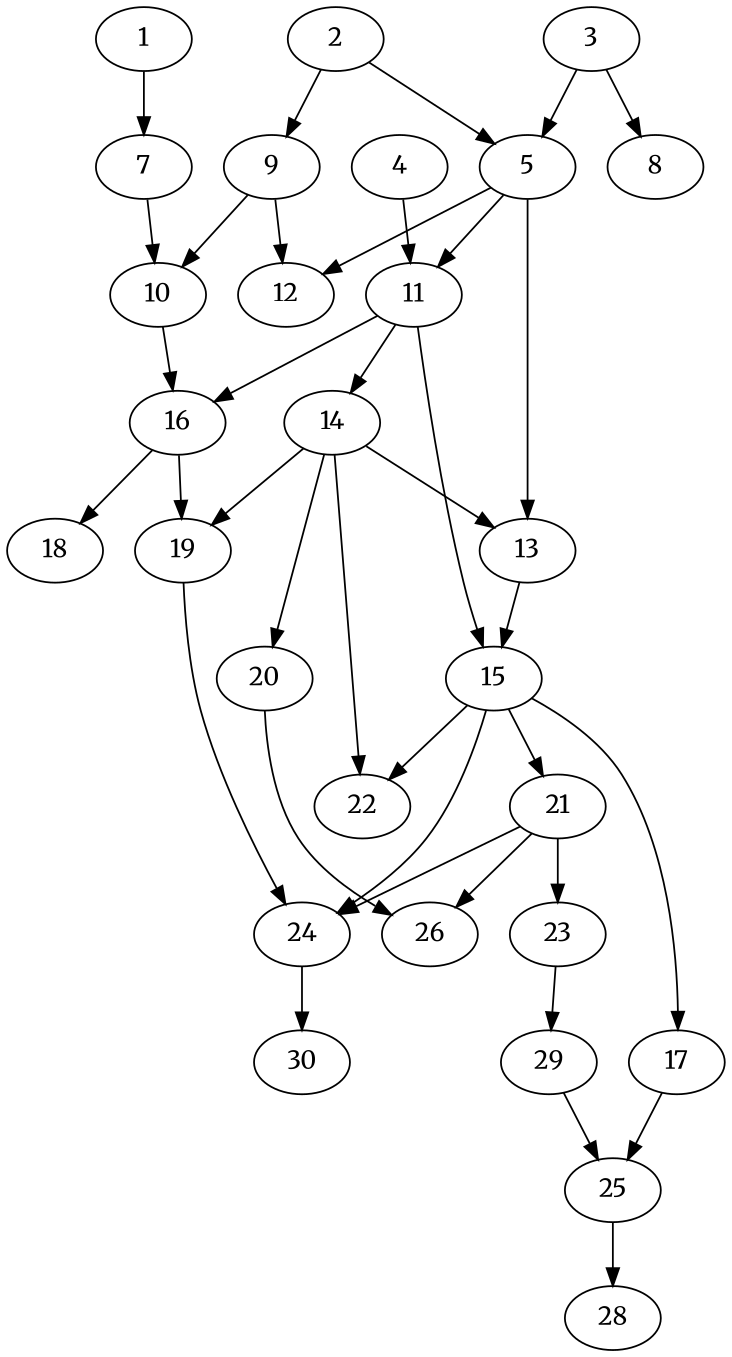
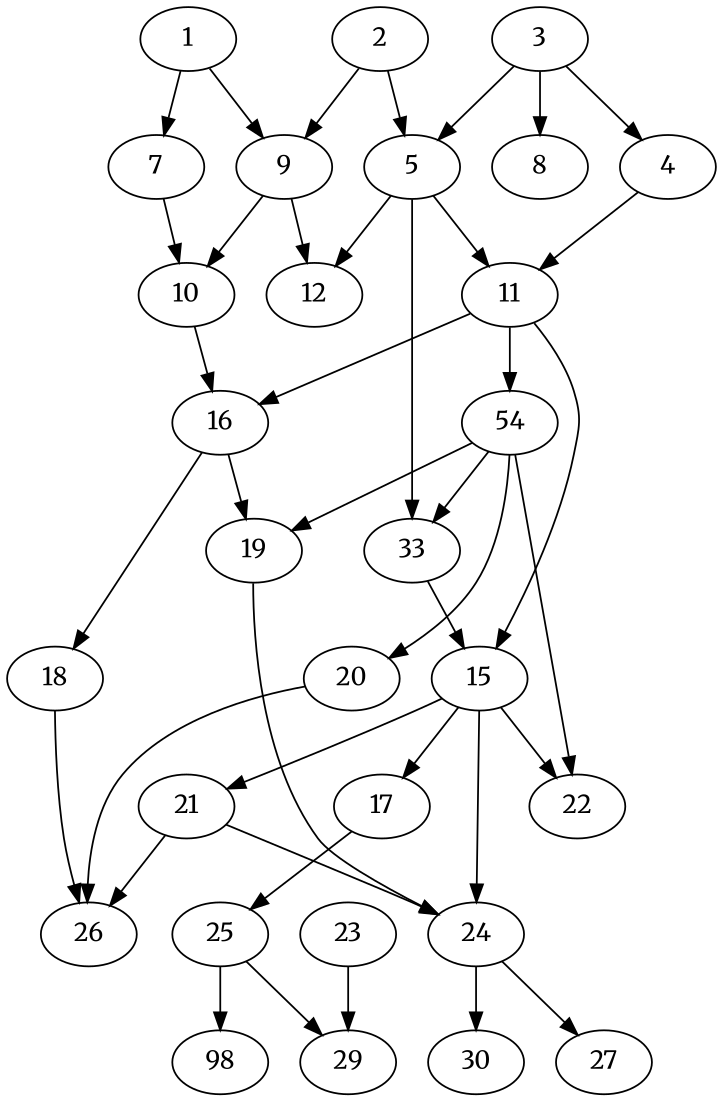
none -> (231, 96)
none -> (597, 97)
(332, 423) -> (510, 423)
(528, 551) -> (412, 551)
none -> (59, 799)
(558, 862) -> none
none -> (604, 1062)
(577, 1118) -> (278, 992)
(613, 1318) -> (220, 1062)
